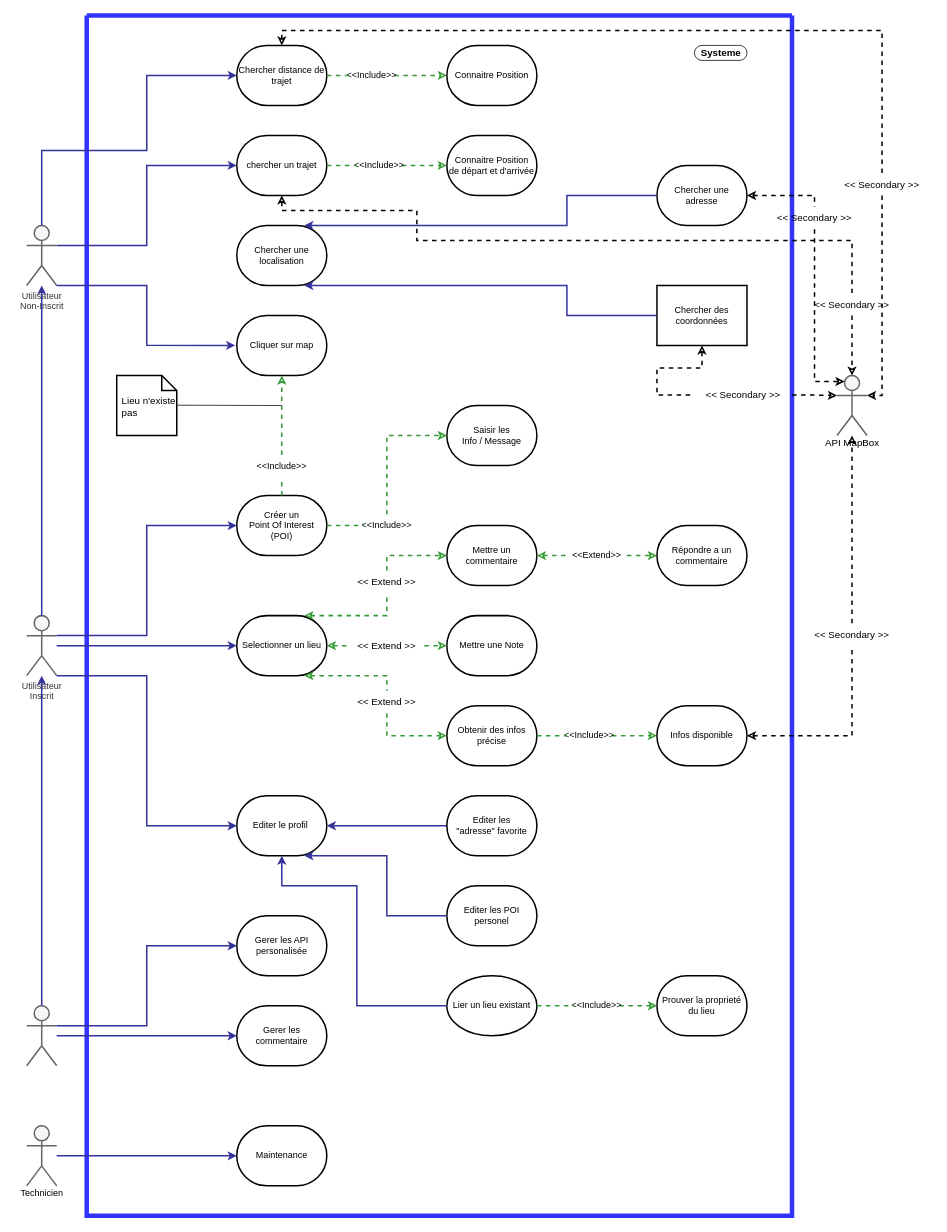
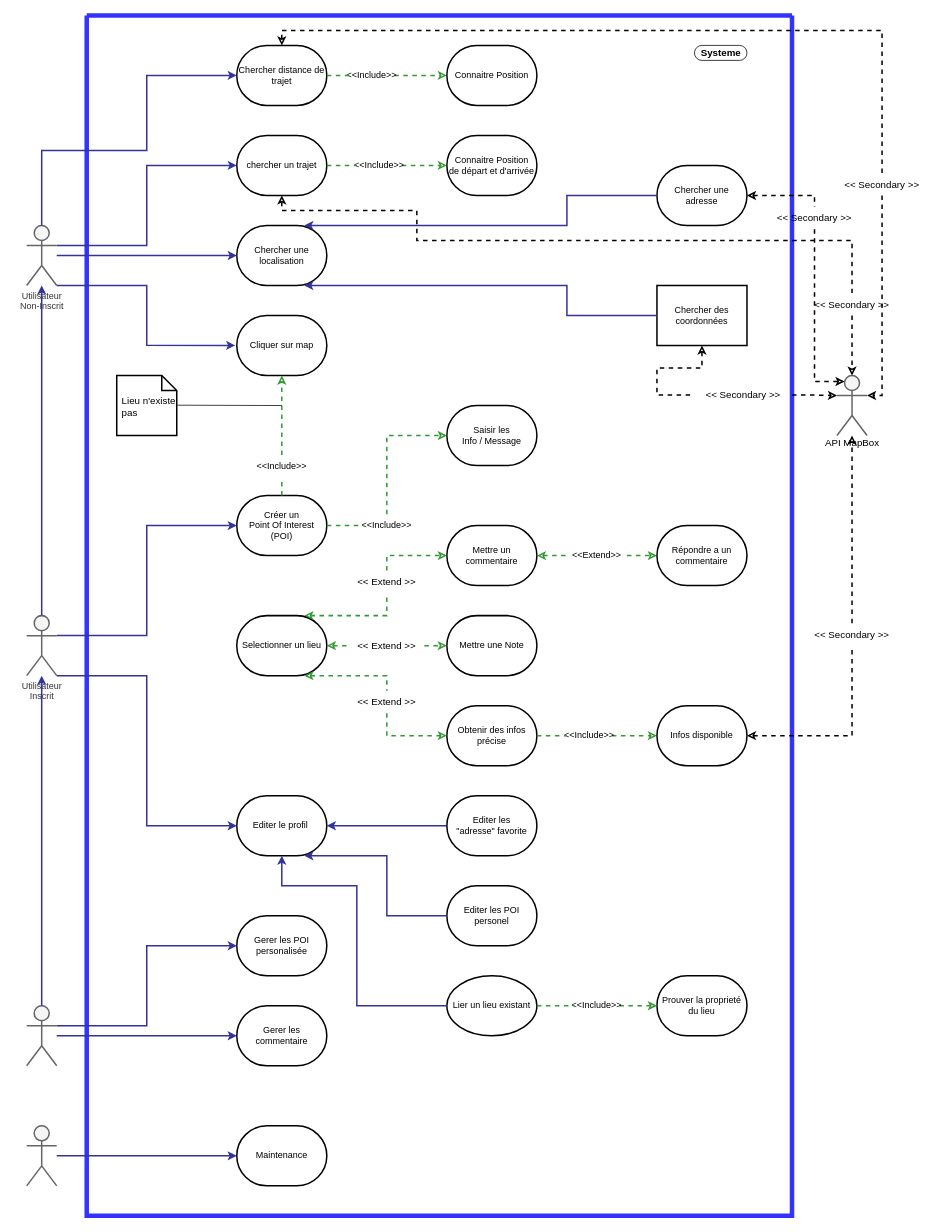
none -> (143, 255)
(143, 645) -> none
(282, 945) -> (282, 945)
(42, 1193) -> none
